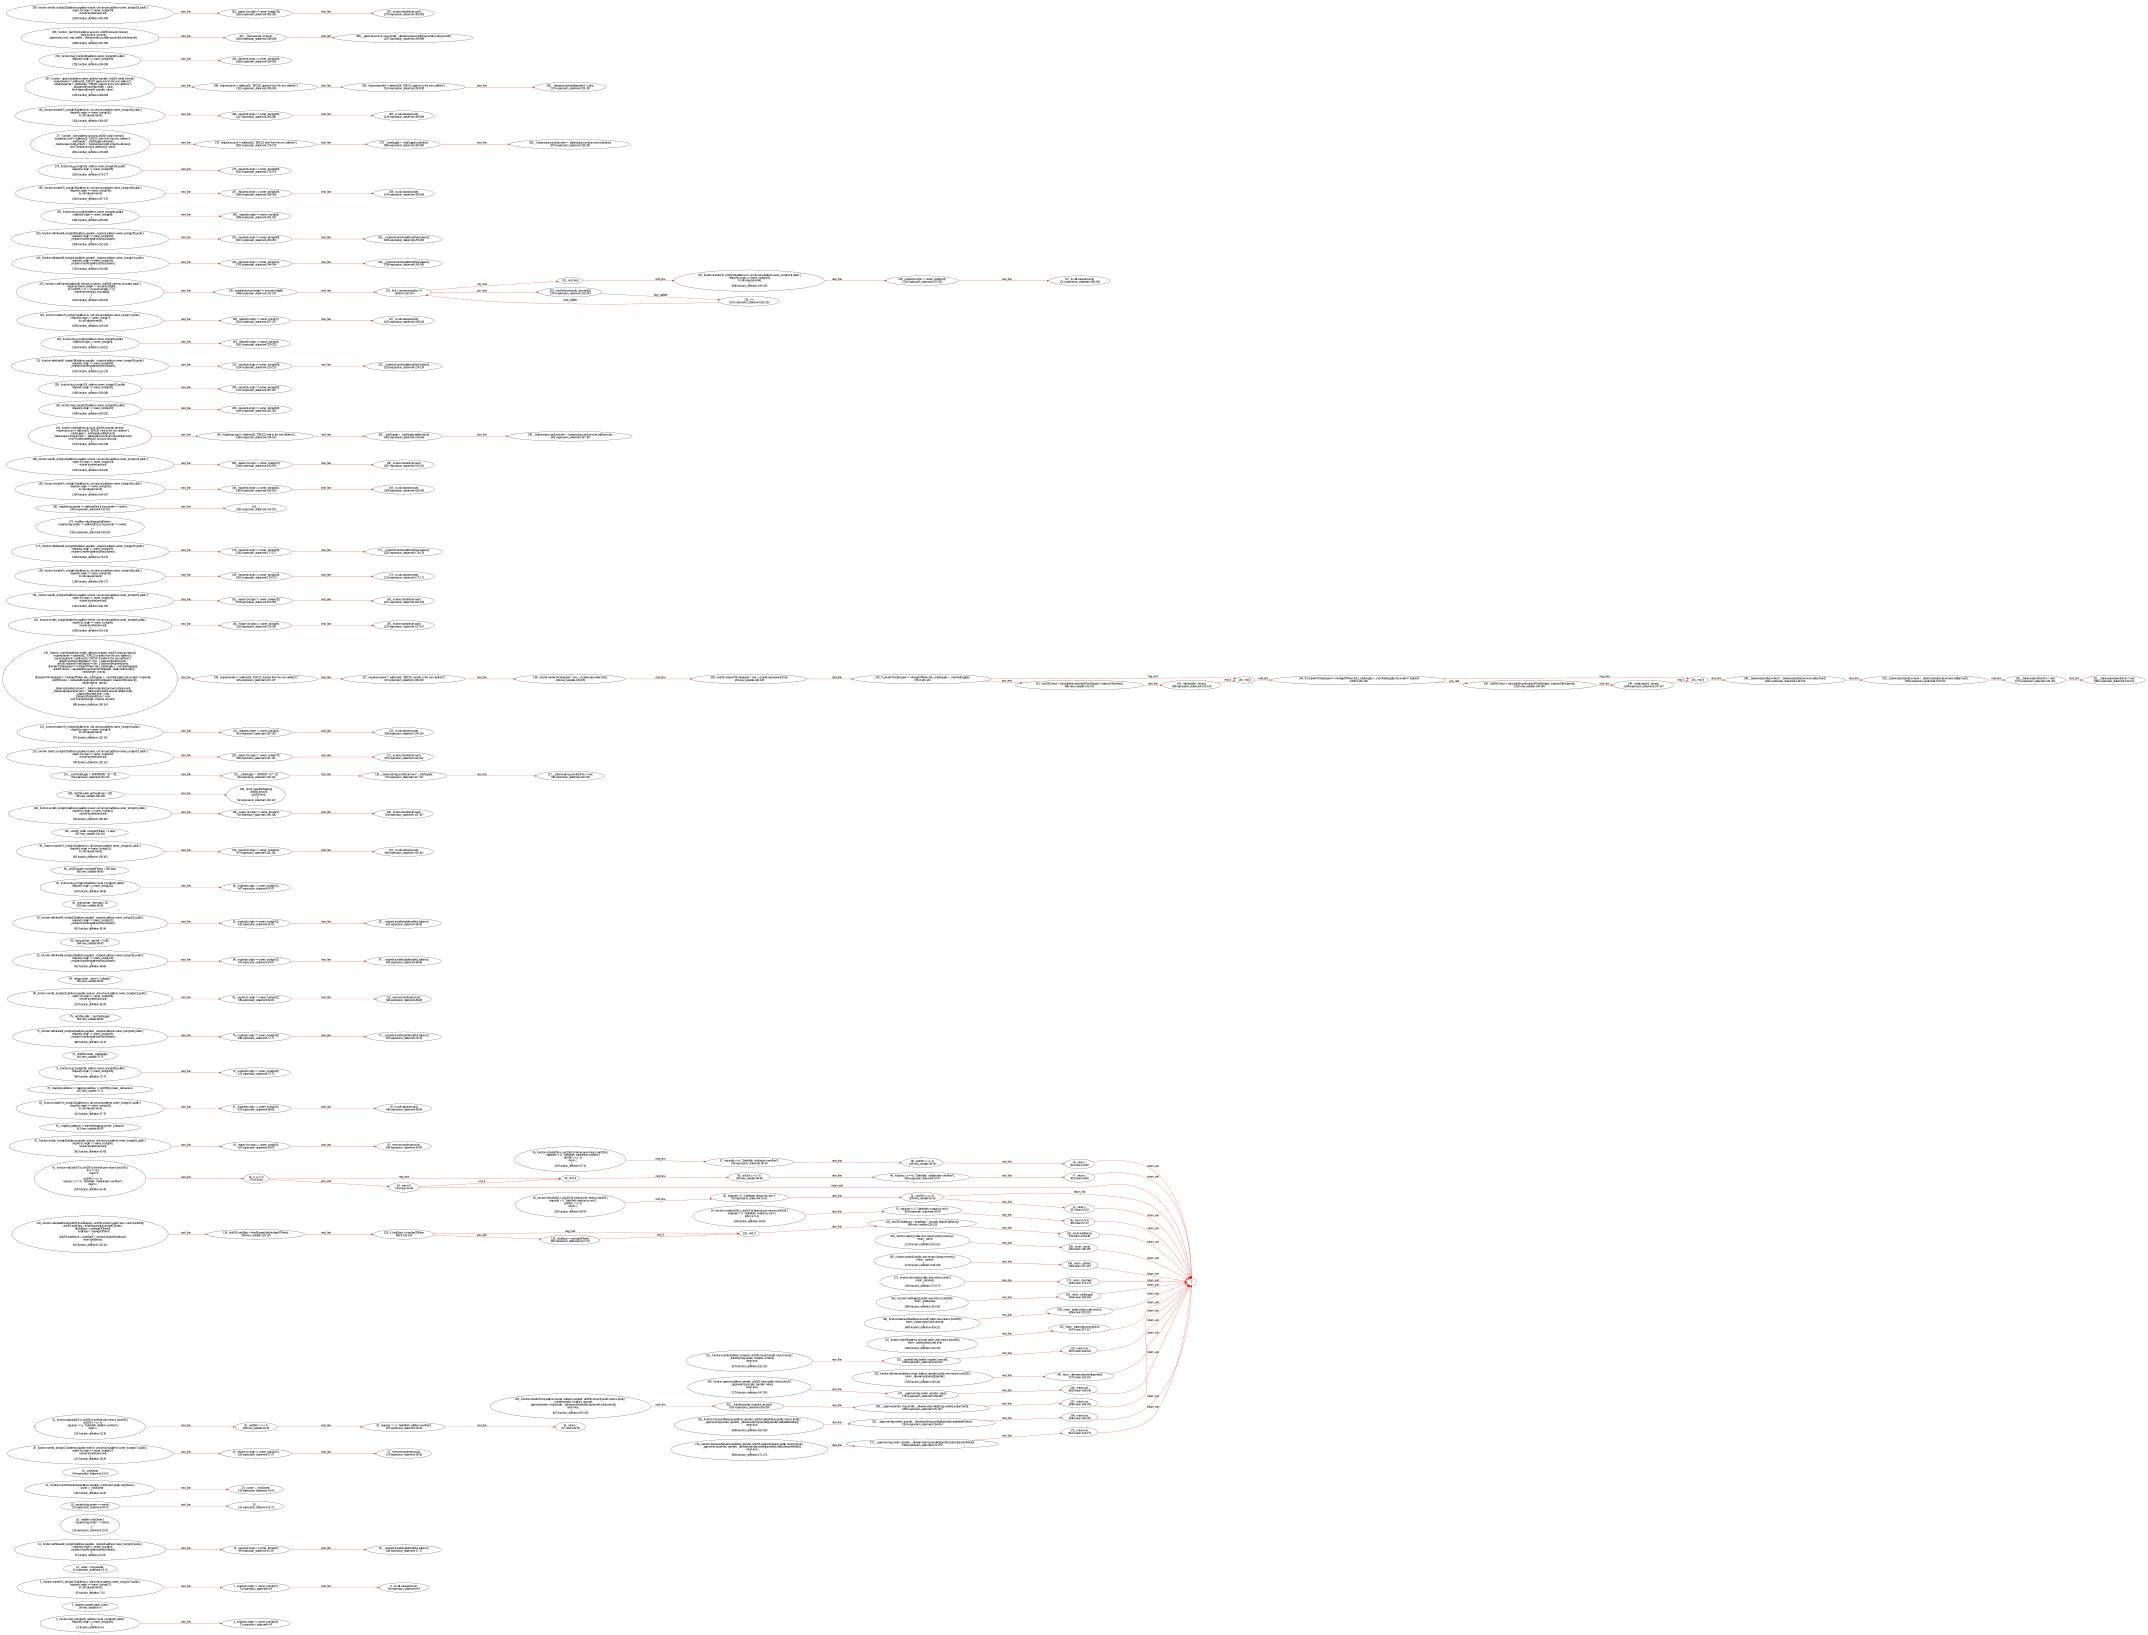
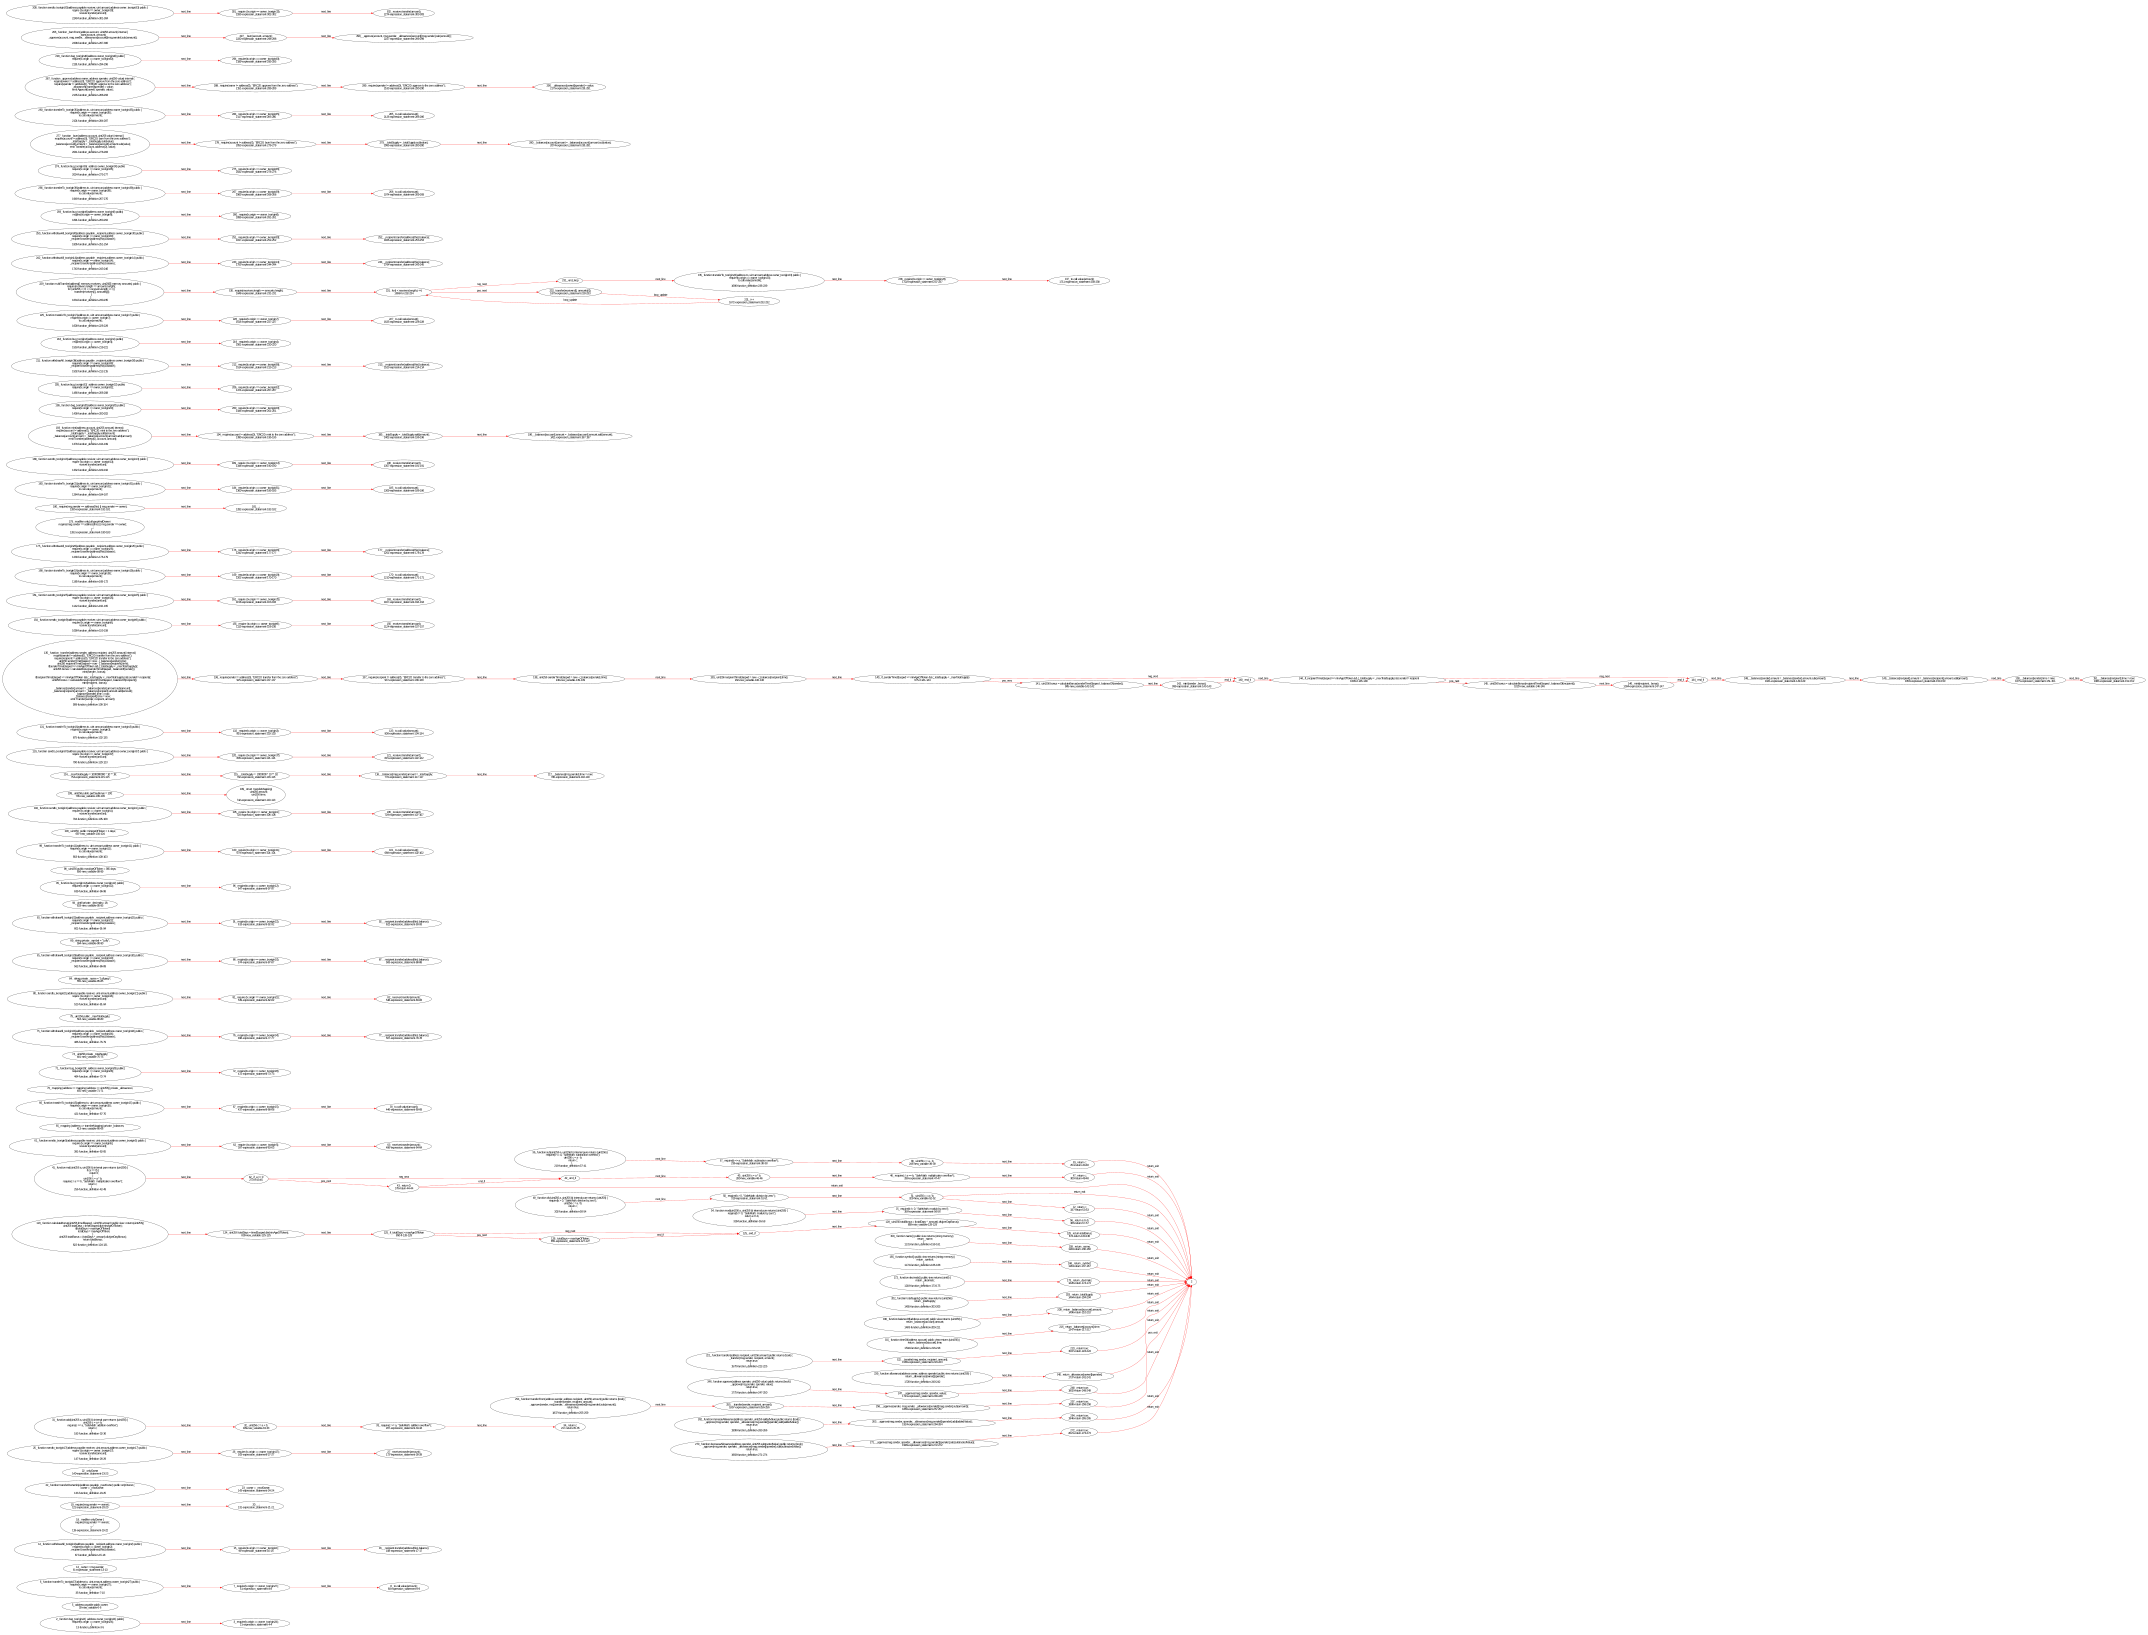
(1153, 1333) -> (1153, 1333)
